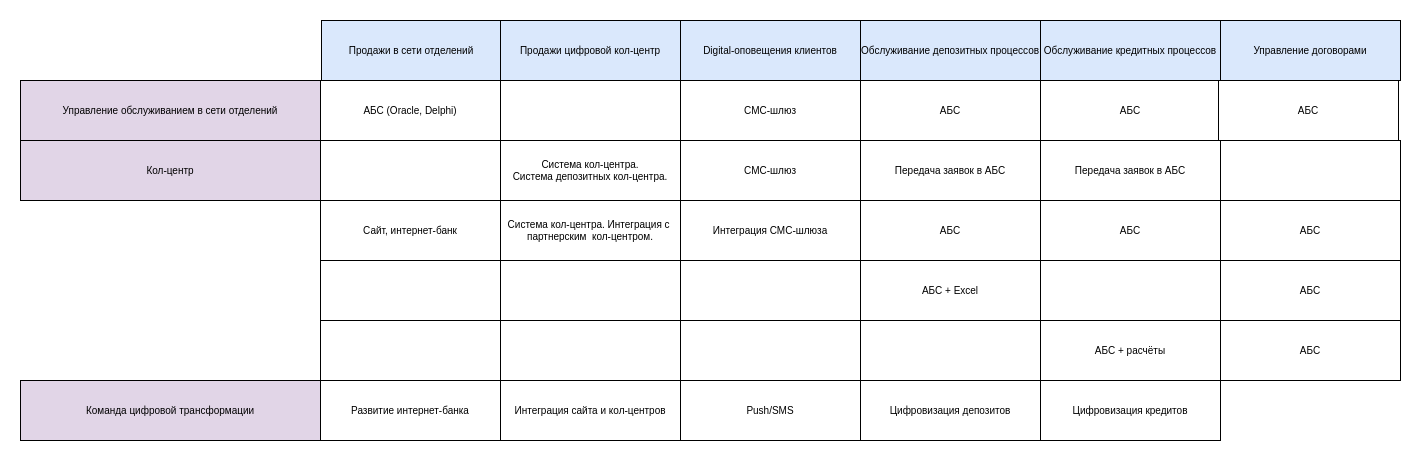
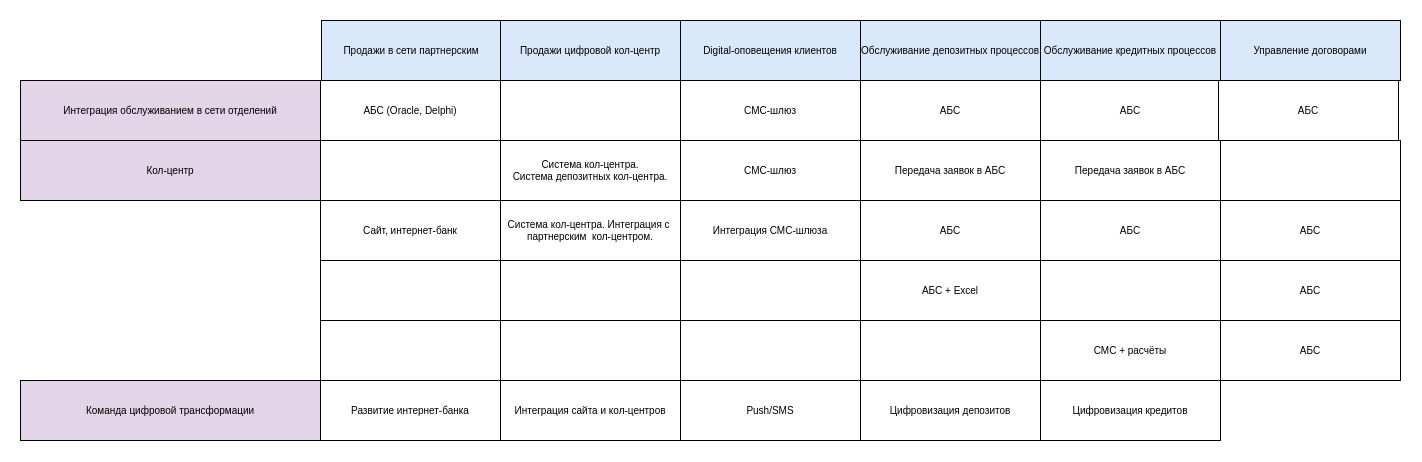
(411, 51) -> (411, 51)
(170, 111) -> (170, 111)
(1130, 351) -> (1130, 351)
